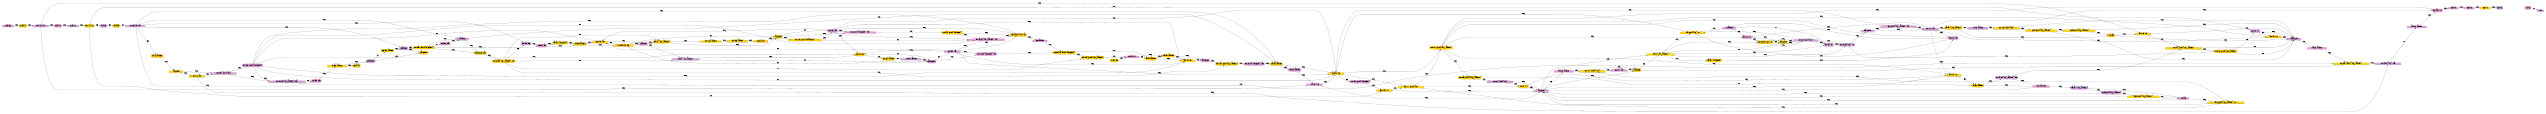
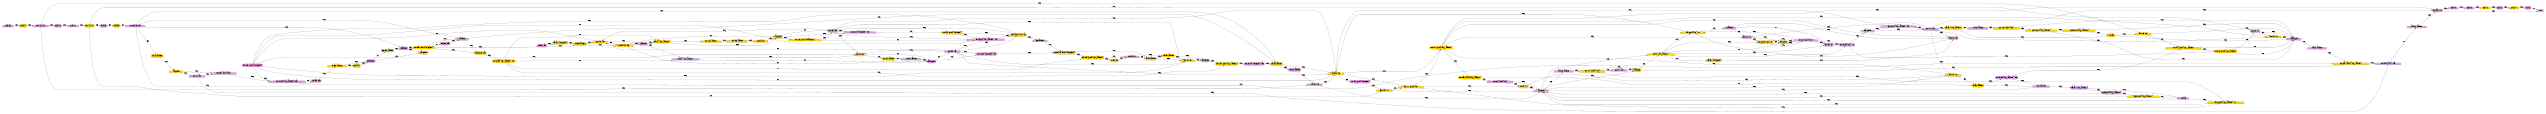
none -> (2514, 8)
none -> (2489, 12)
(526, 44) -> none
none -> (1106, 59)
none -> (364, 64)
(237, 70) -> none
(197, 76) -> (197, 76)
